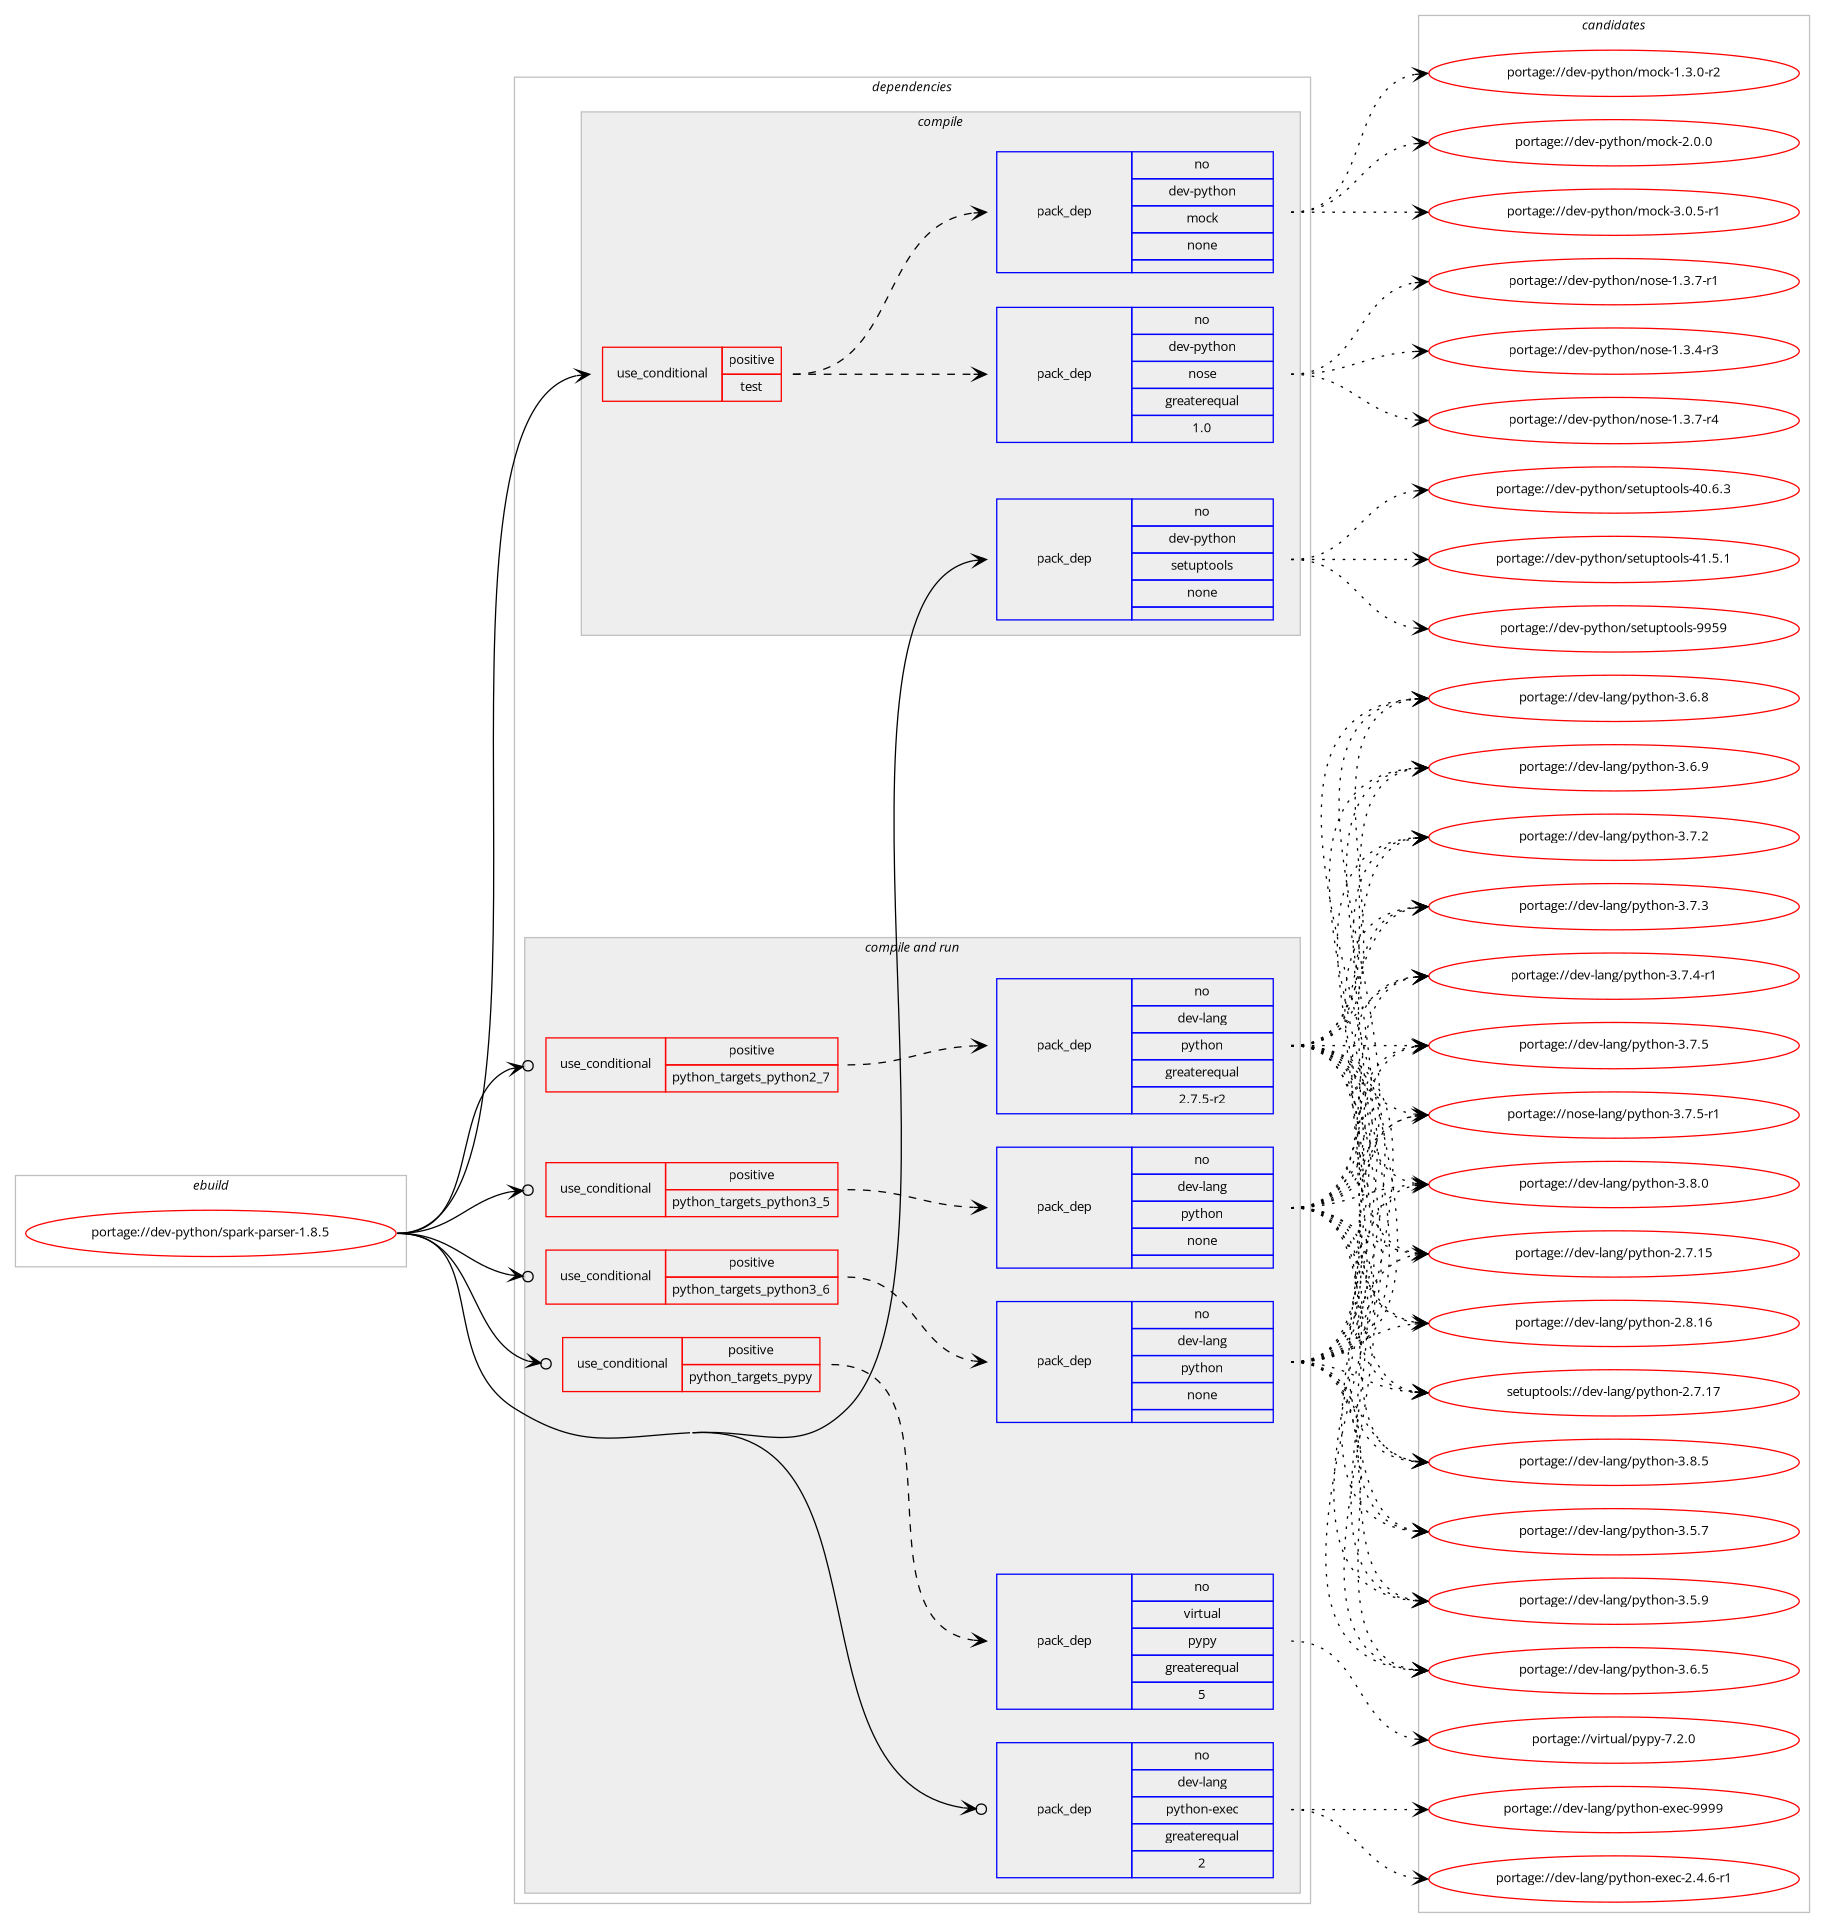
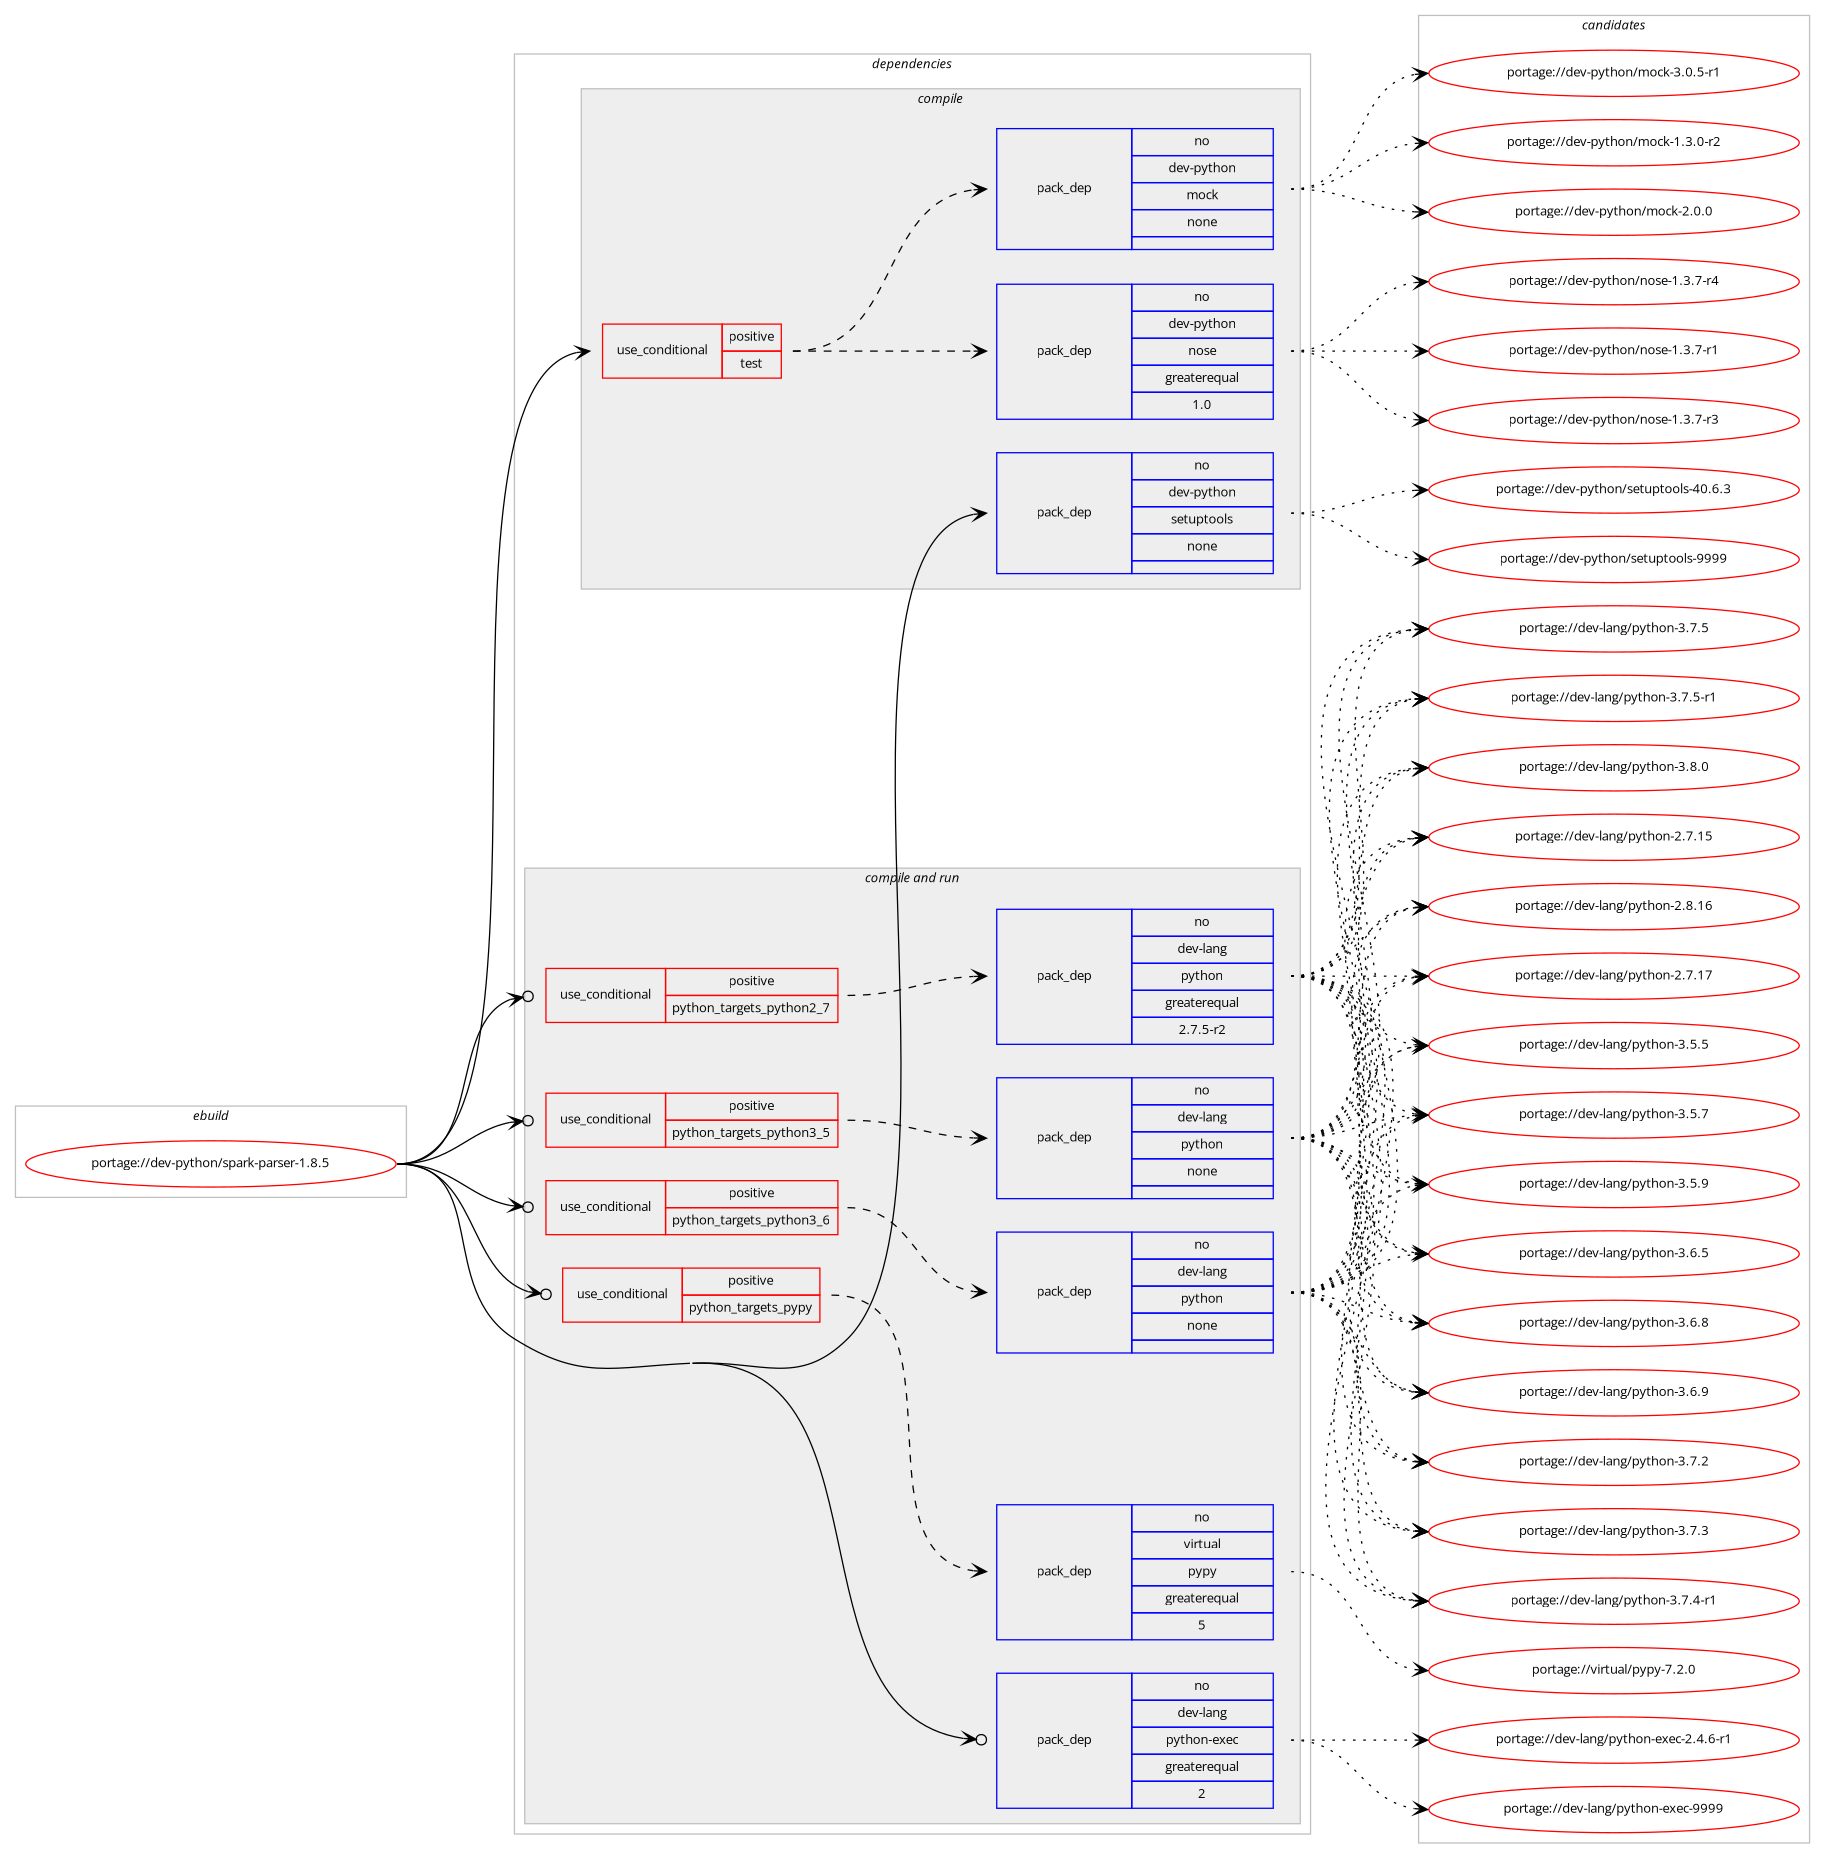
(1614, 351) -> (1614, 421)
(1614, 559) -> none
(1614, 629) -> (1614, 559)
(1614, 1115) -> (1614, 698)
(1614, 1393) -> (1614, 976)
(1614, 1462) -> (1614, 1046)
